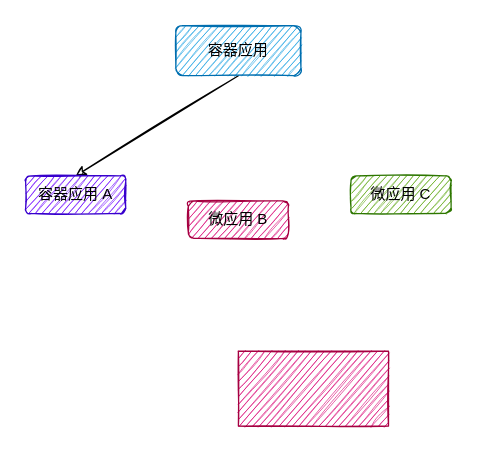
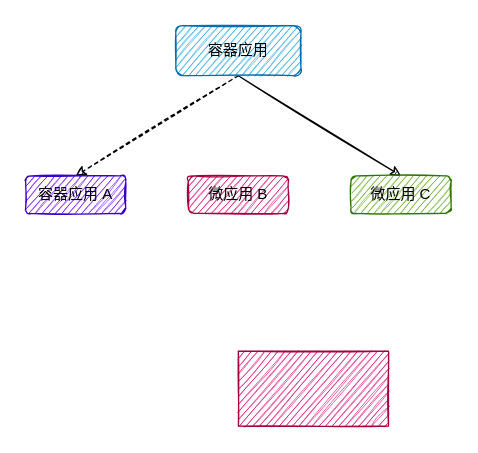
(159, 124) -> (159, 124)
none -> (317, 124)
(238, 219) -> (238, 194)
